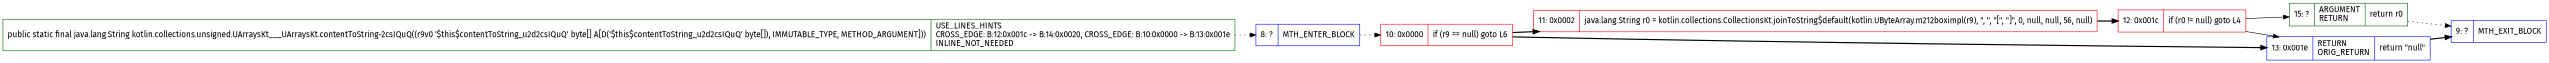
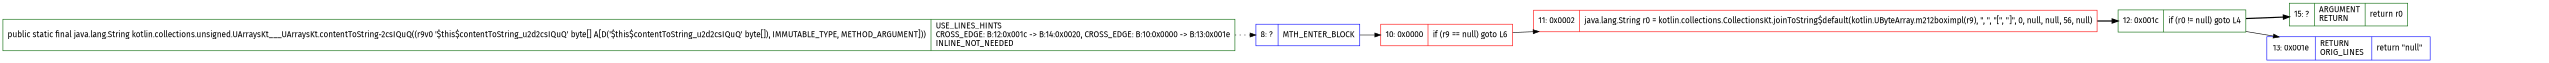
(2265, 18) -> (2265, 18)
(2182, 21) -> (2182, 21)
(1523, 32) -> (1523, 32)
(2499, 32) -> none
(1367, 35) -> (1367, 35)
(1887, 43) -> none
(2344, 52) -> (2342, 52)
